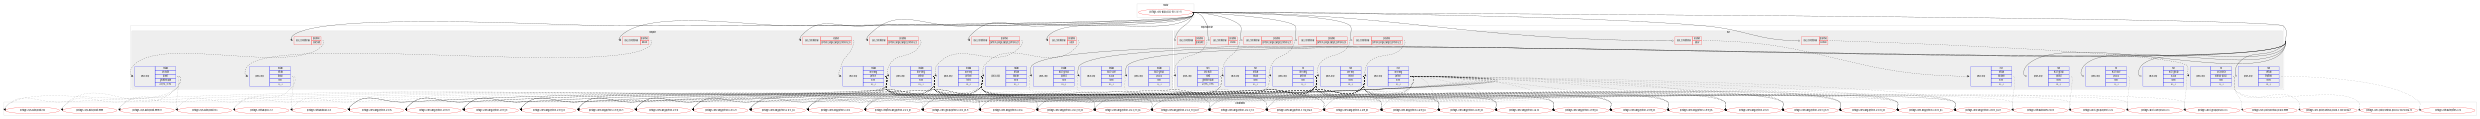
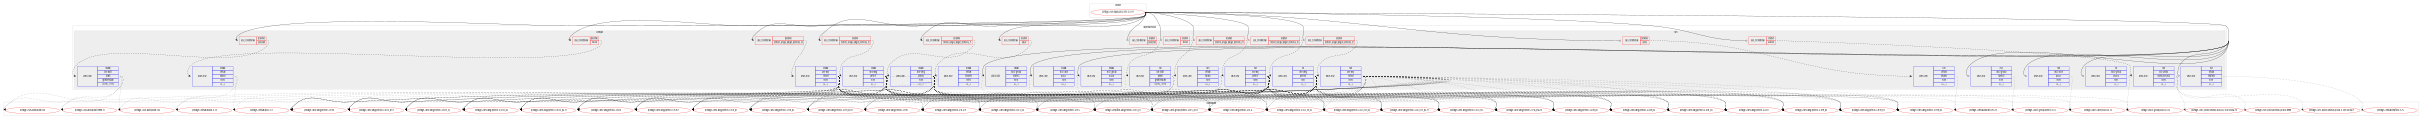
(90, 110) -> none
